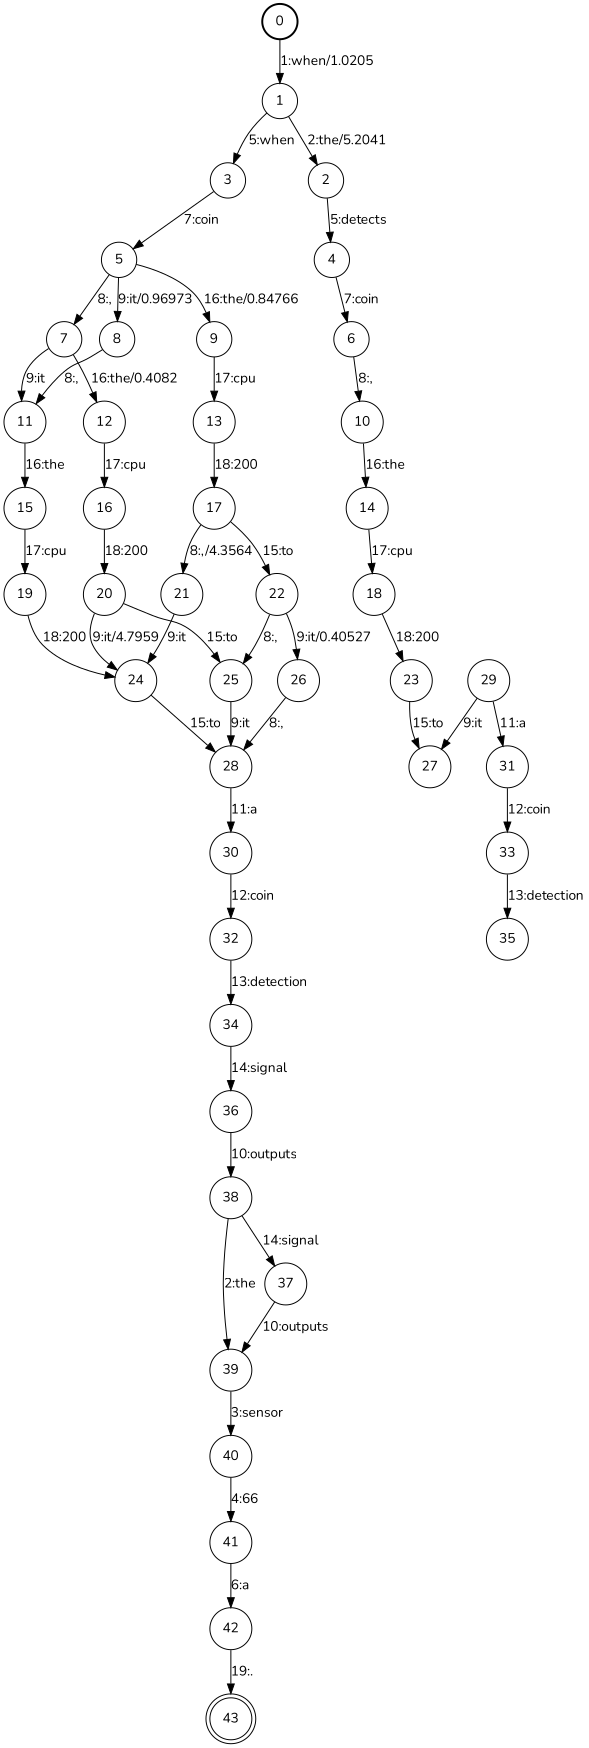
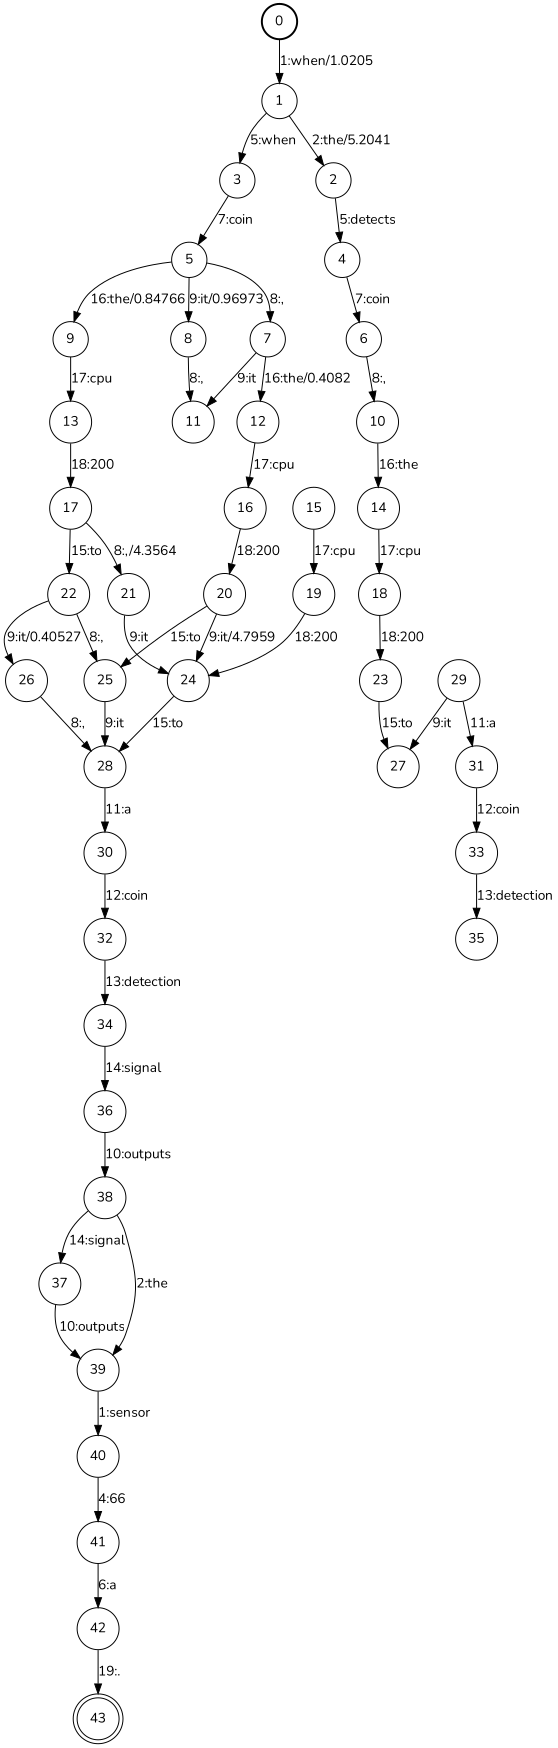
(25, 460) -> none
(257, 1413) -> (125, 1413)
